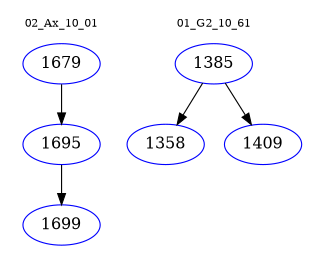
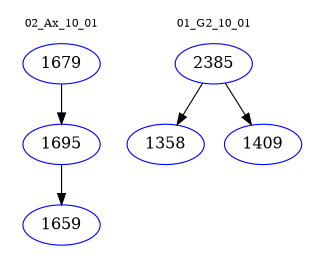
(214, 24) -> (214, 24)
(214, 64) -> (214, 64)
(62, 225) -> (62, 225)
